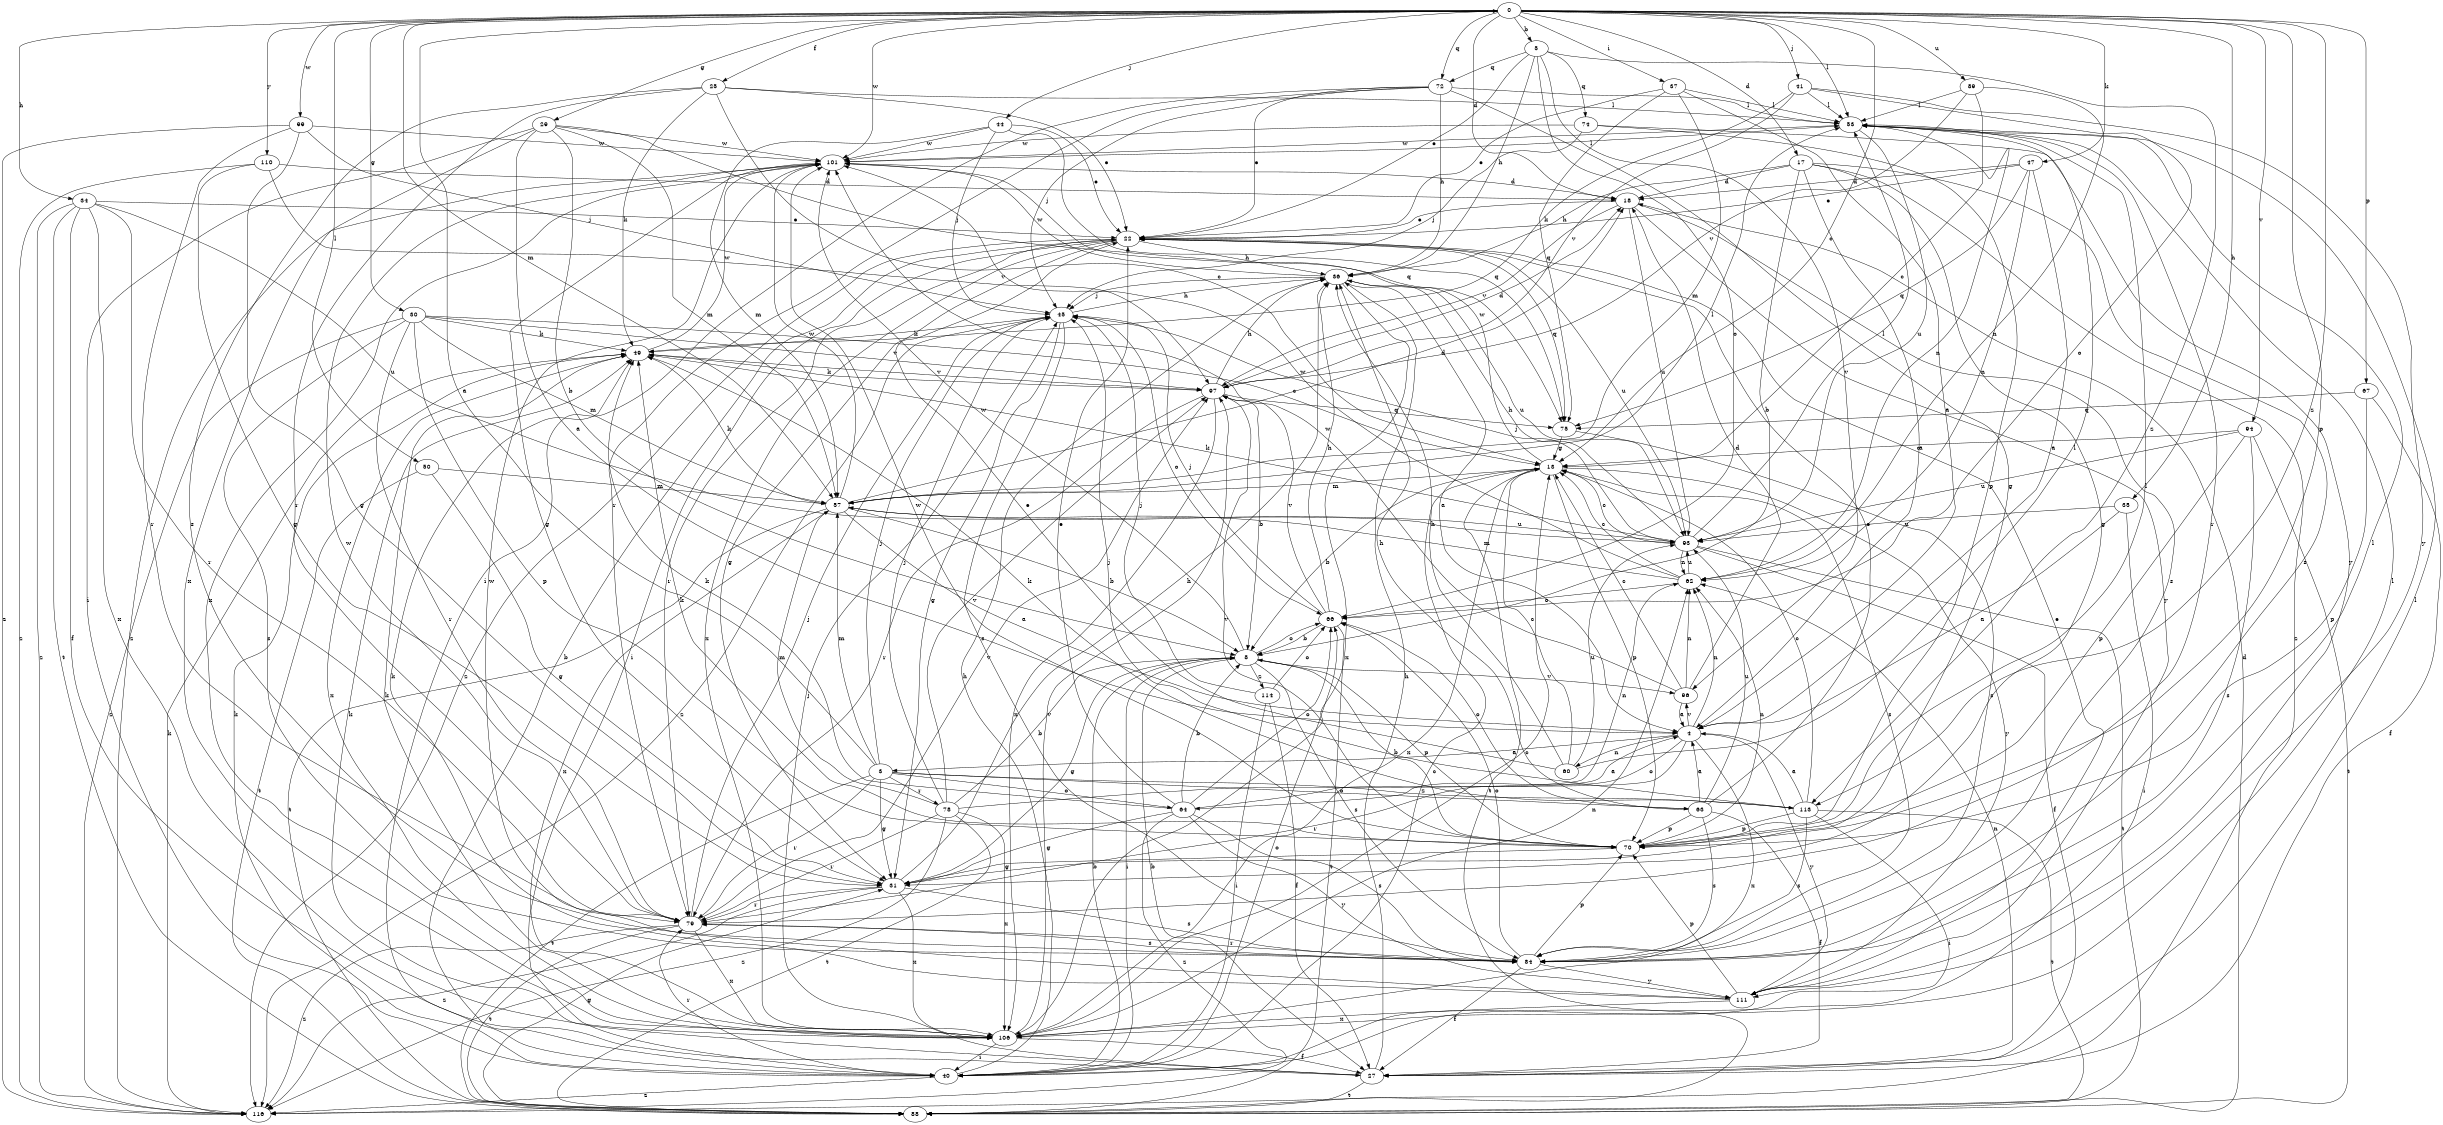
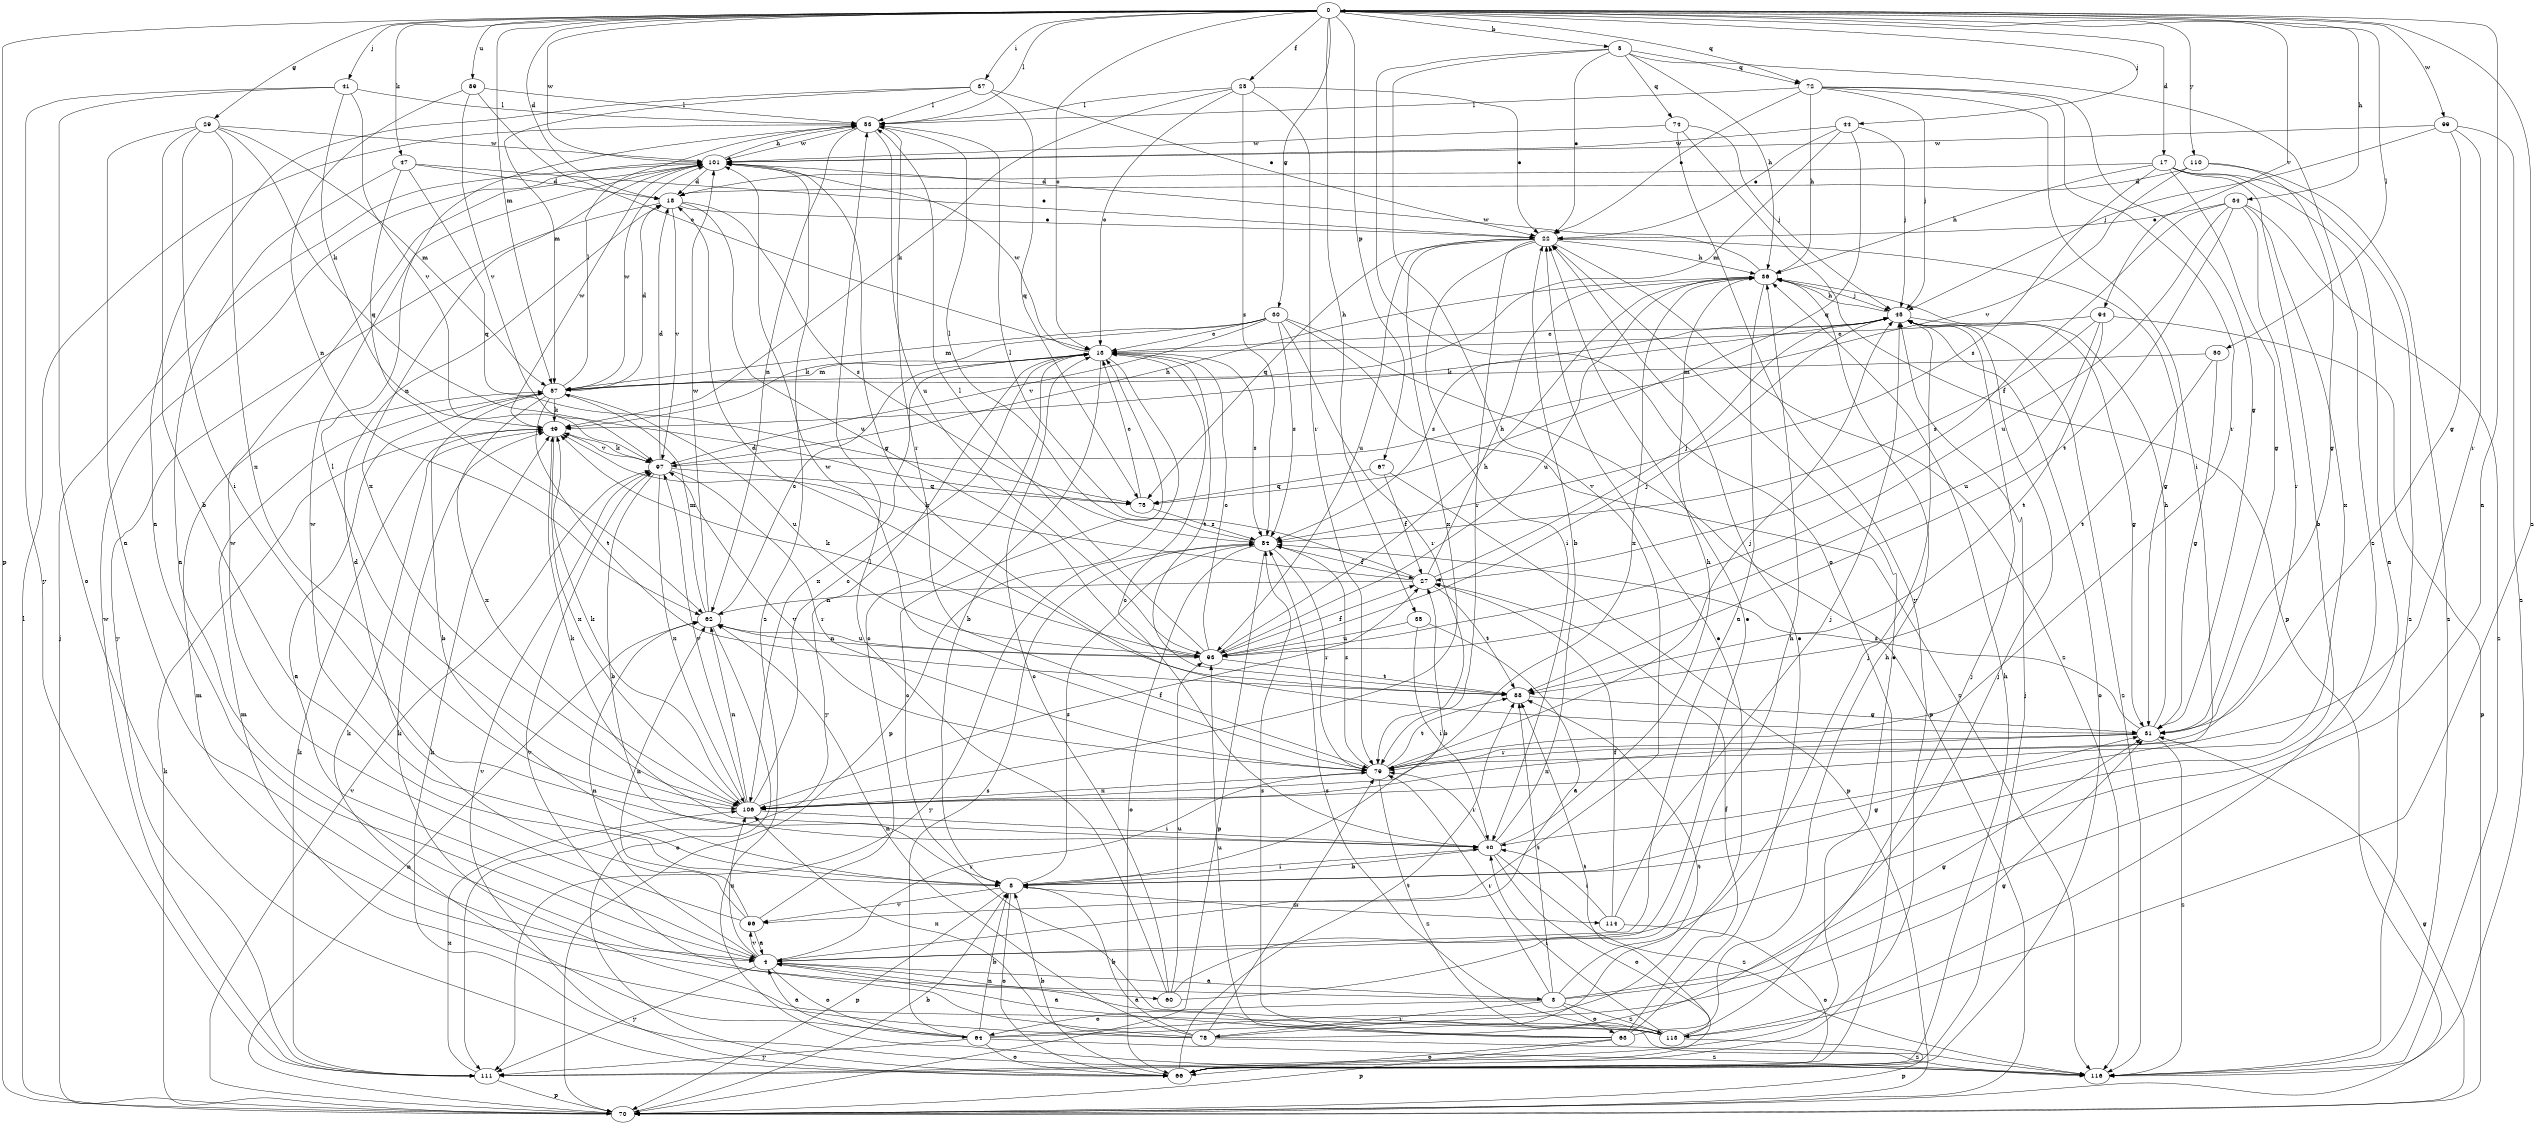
(1591, 144) -> (778, 144)
none -> (1503, 333)
(1561, 448) -> (1129, 429)
(919, 505) -> (61, 639)
